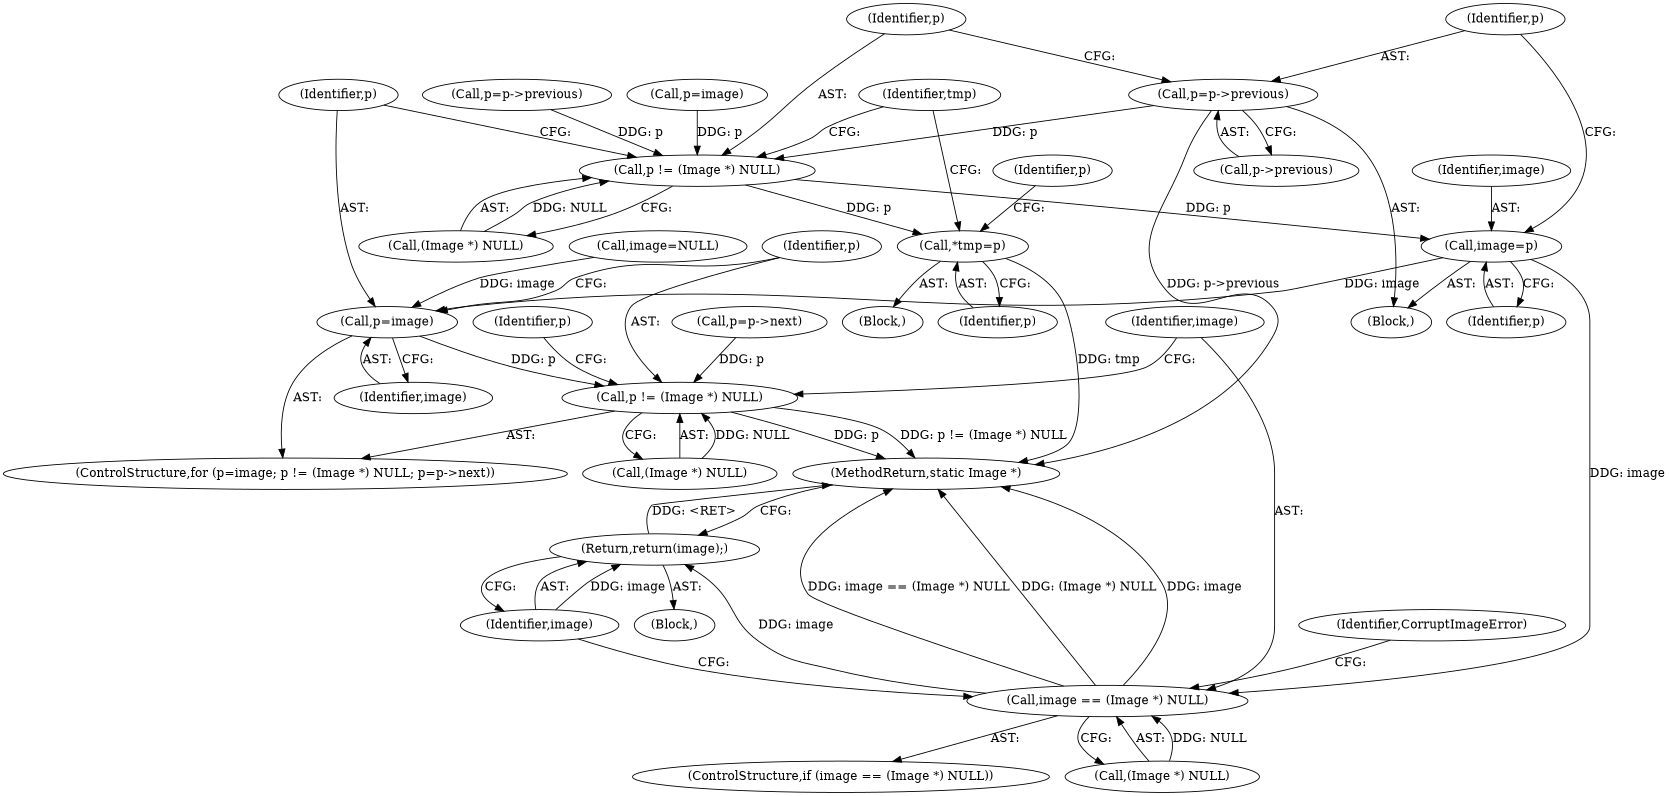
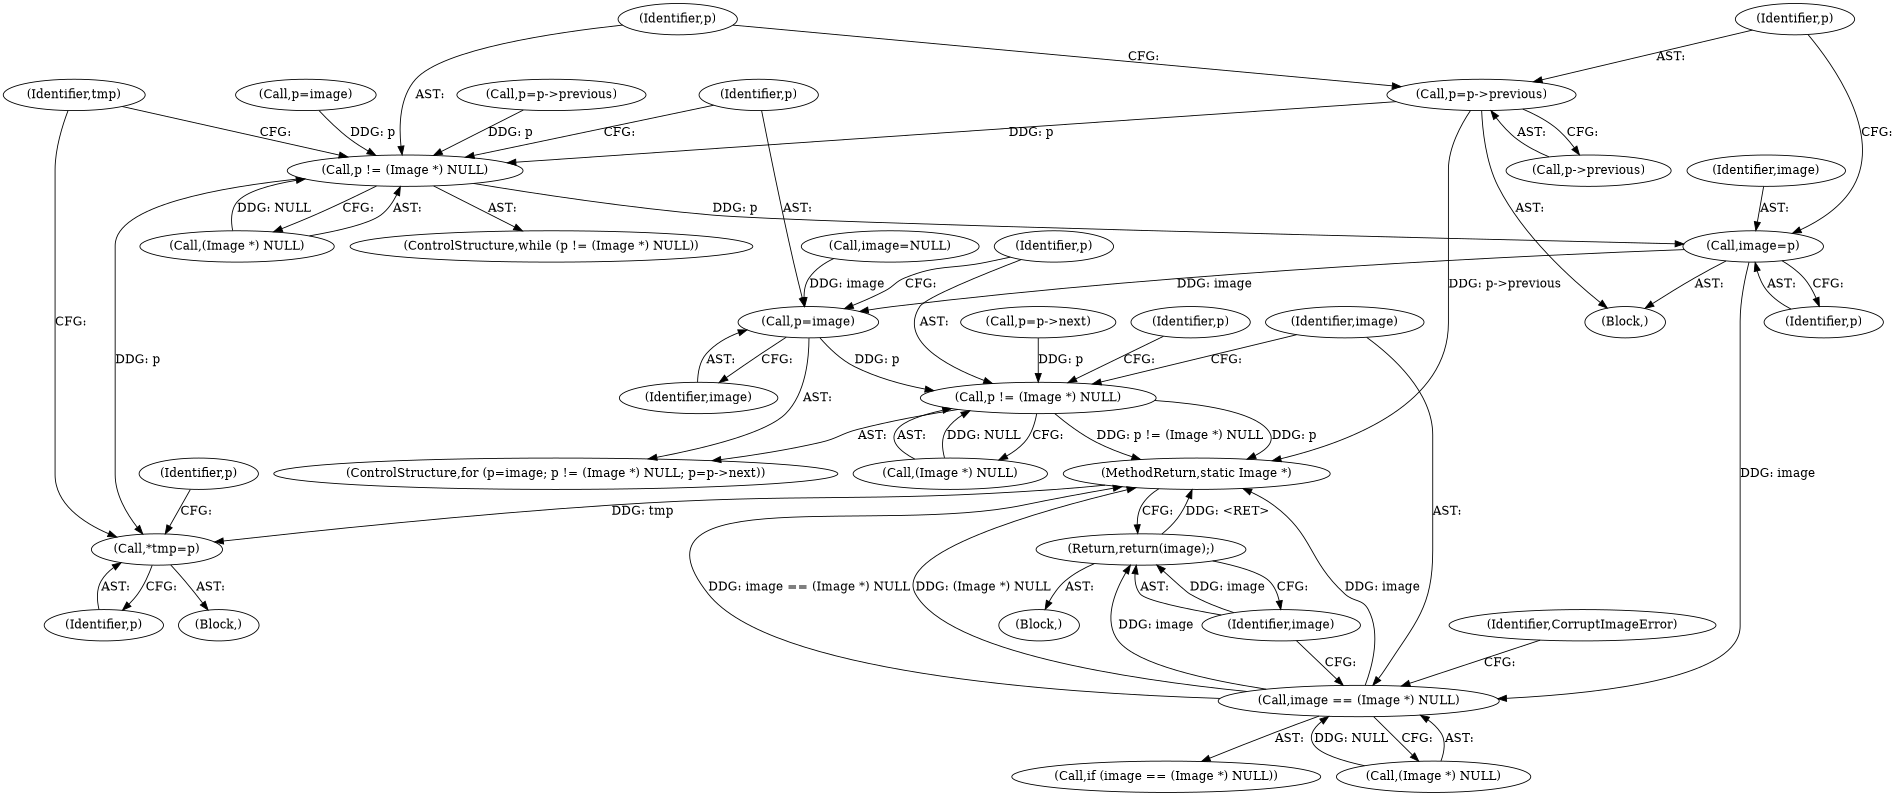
none -> (551, 246)
(1076, 358) -> (664, 502)
(841, 777) -> (1166, 777)
